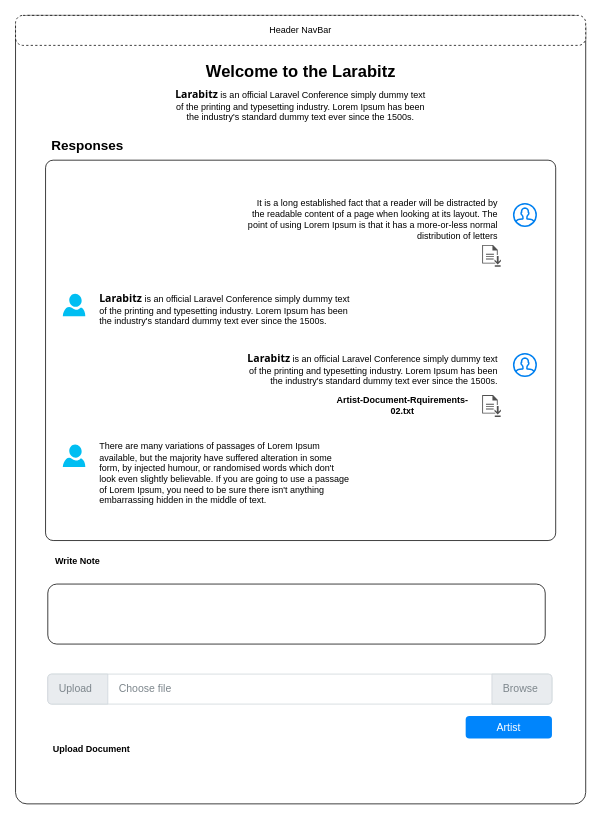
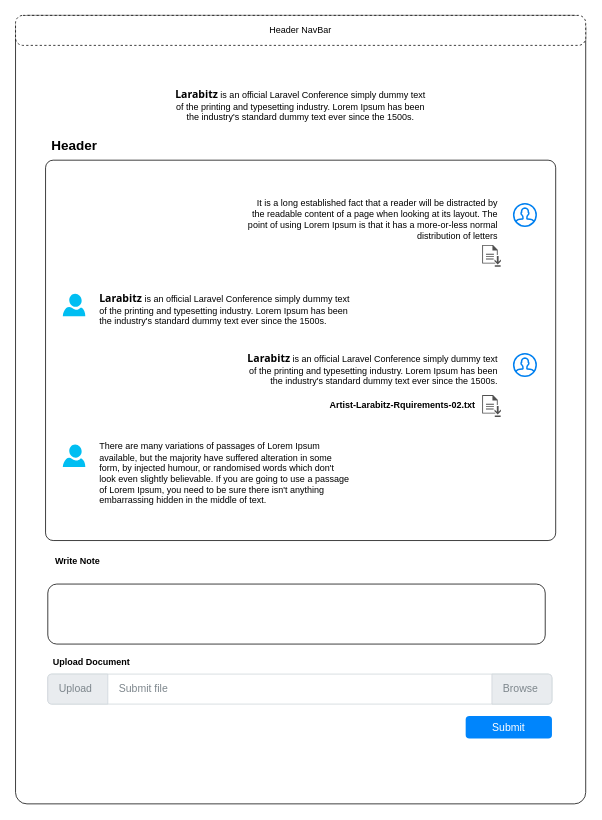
(300, 72) -> none
(85, 137) -> (74, 137)
(402, 405) -> (402, 405)
(147, 689) -> (146, 689)
(509, 727) -> (509, 727)
(92, 749) -> (92, 663)
